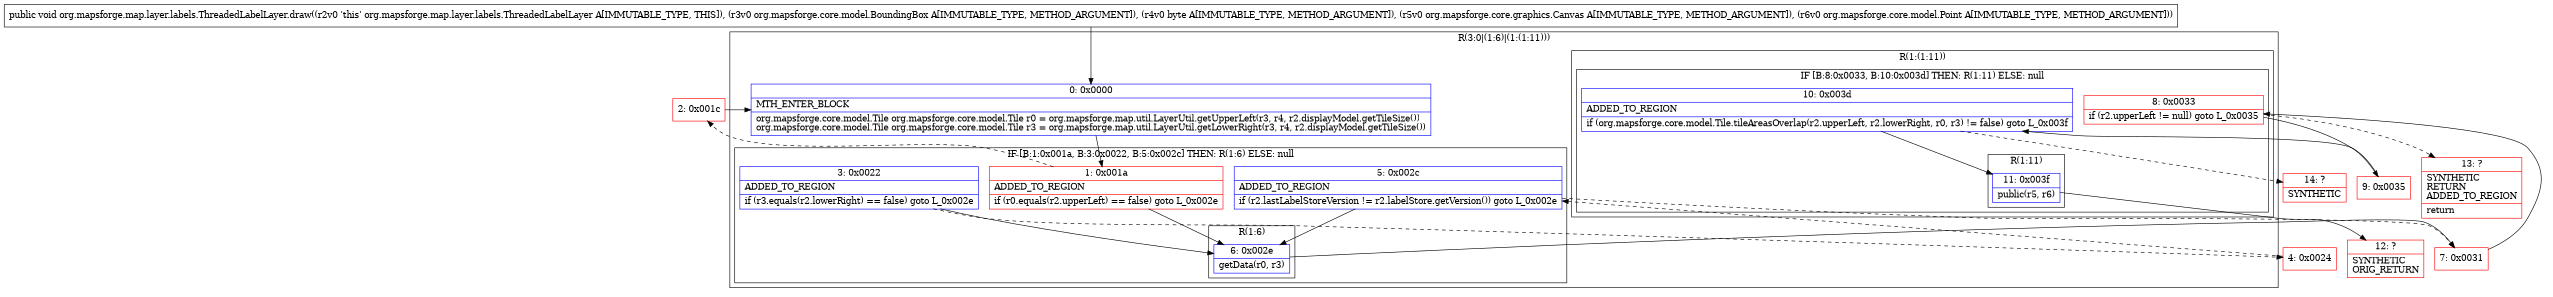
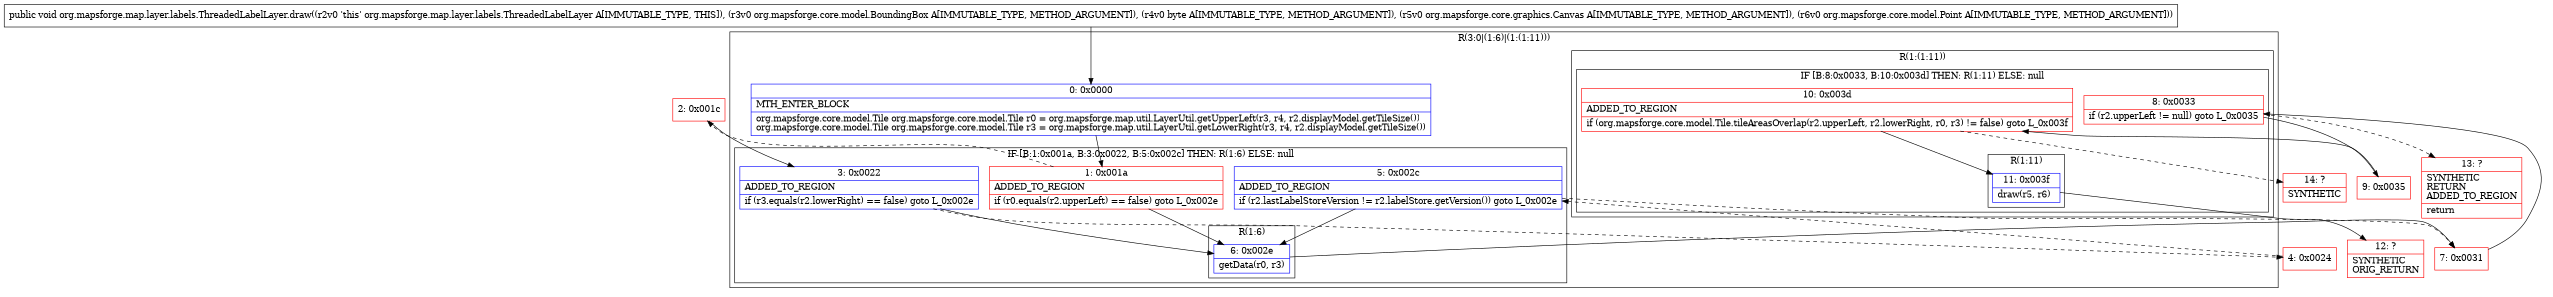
(735, 110) -> (741, 143)
(1827, 110) -> (1827, 110)
(2026, 195) -> (2024, 195)
